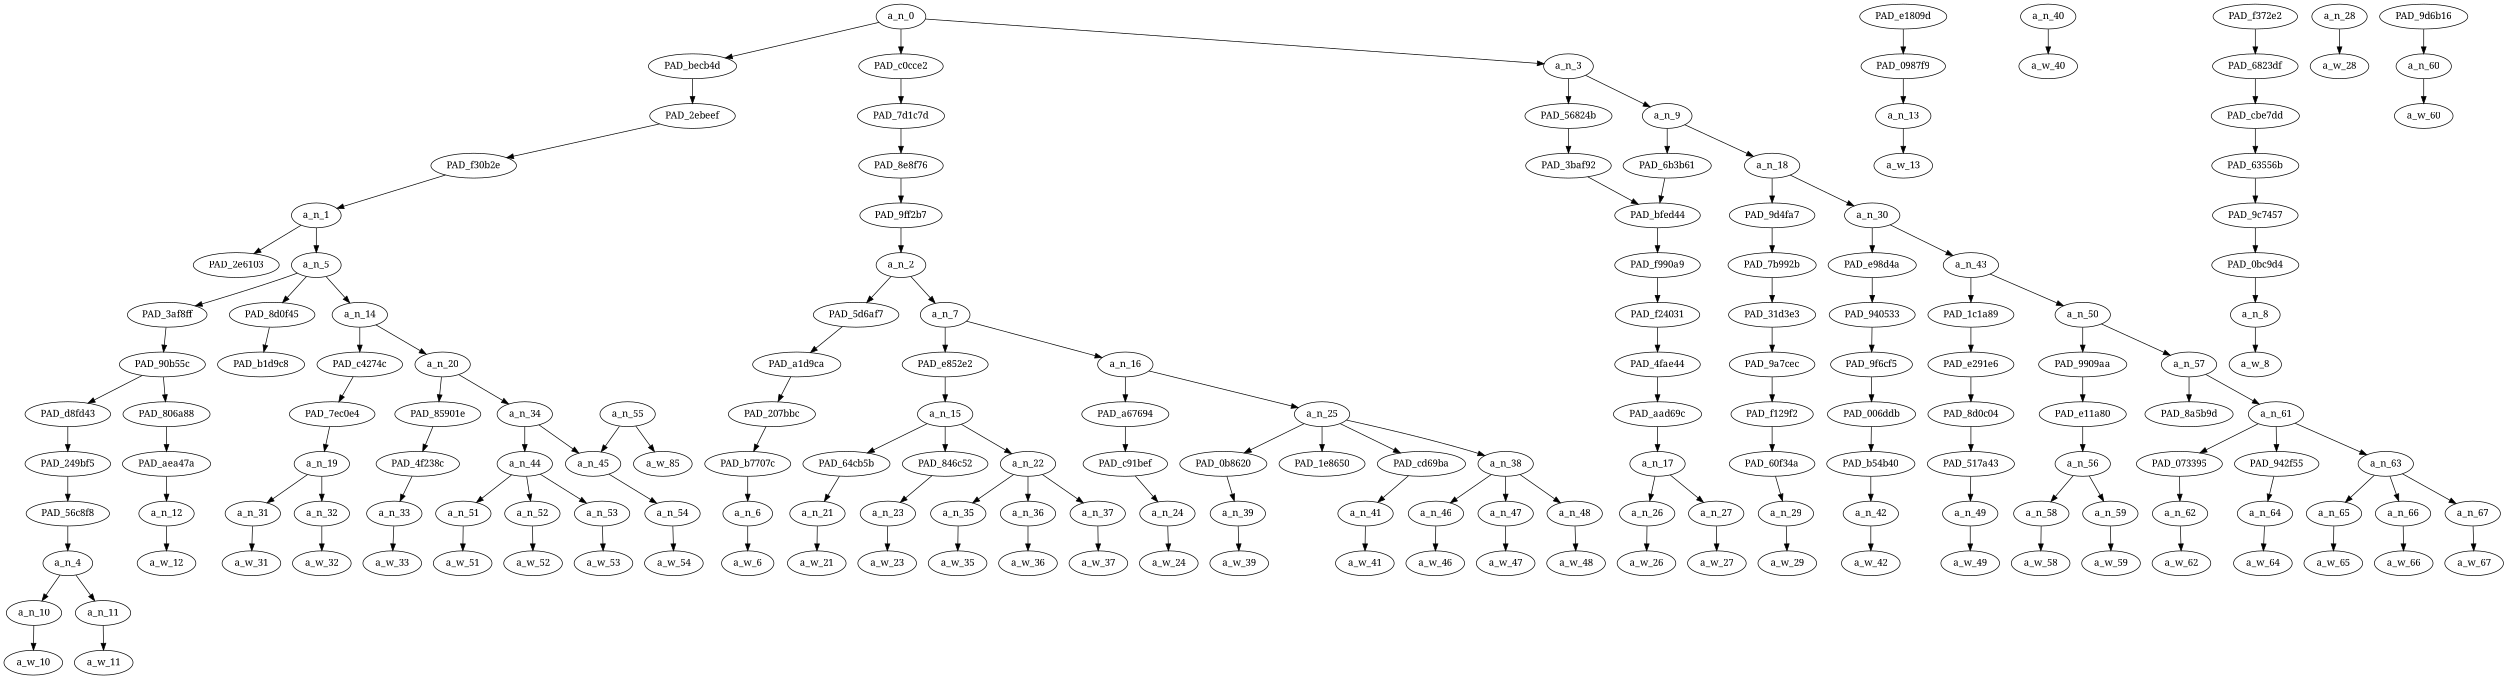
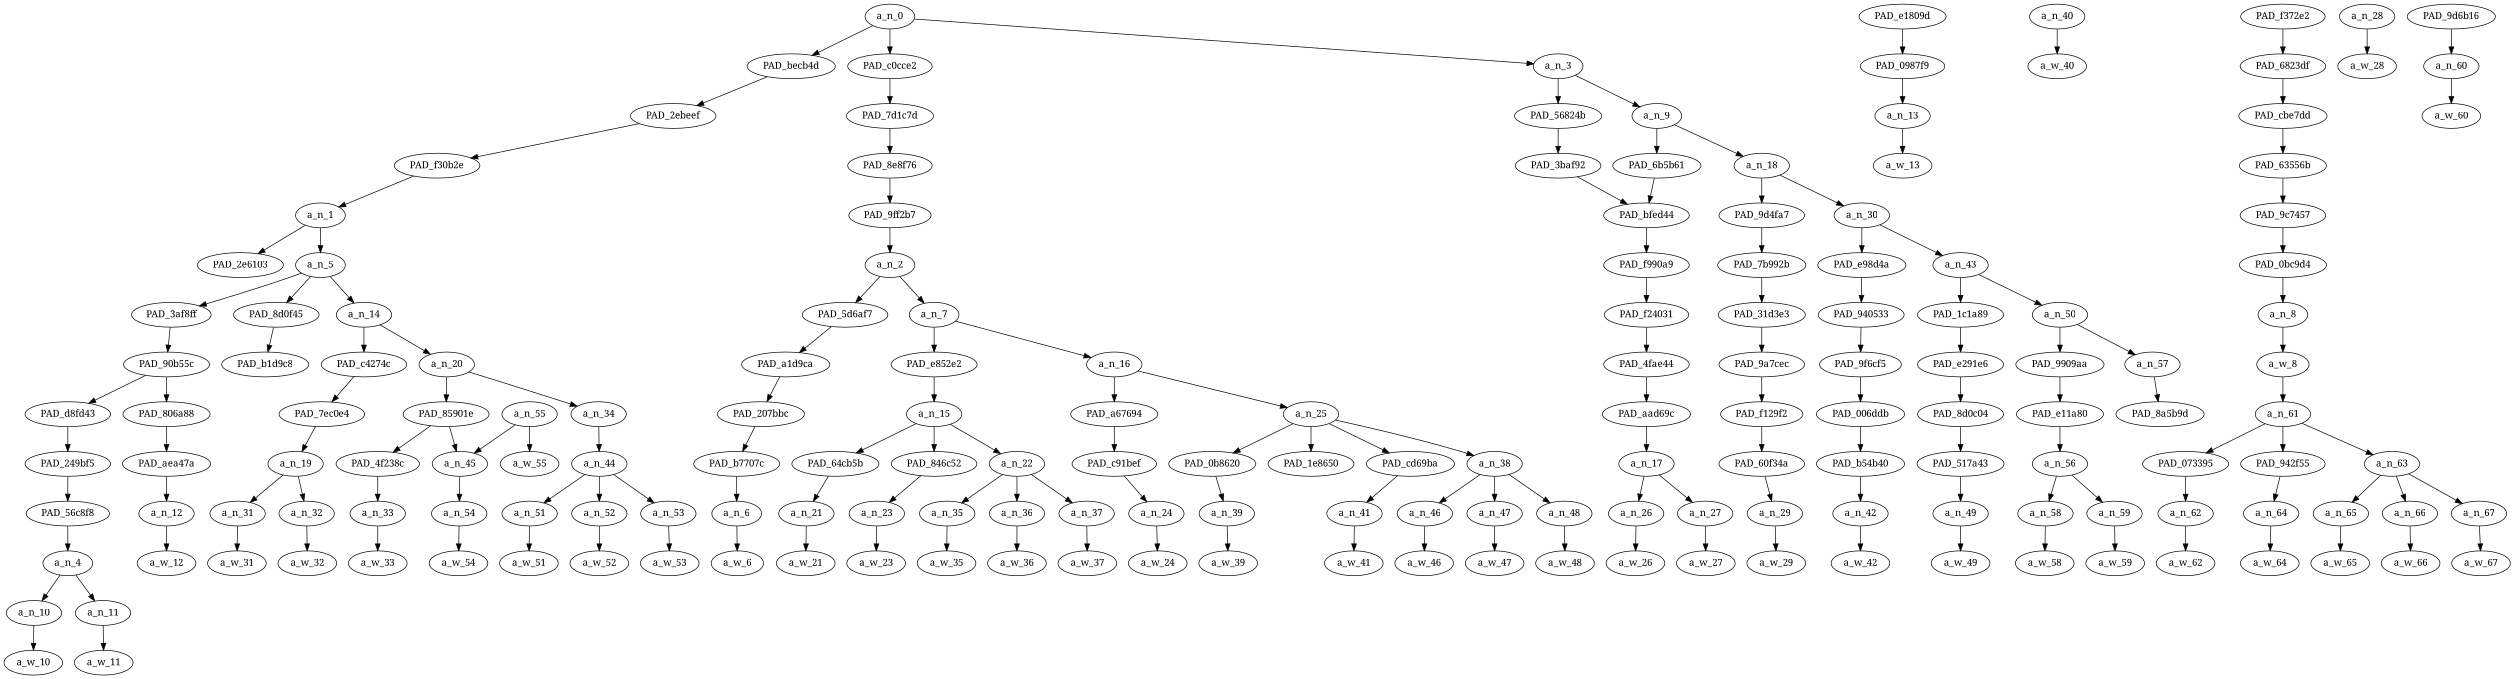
(1667, 166) -> (1657, 166)
(2230, 388) -> (2283, 386)
(556, 437) -> (452, 436)
(663, 464) -> (530, 464)
